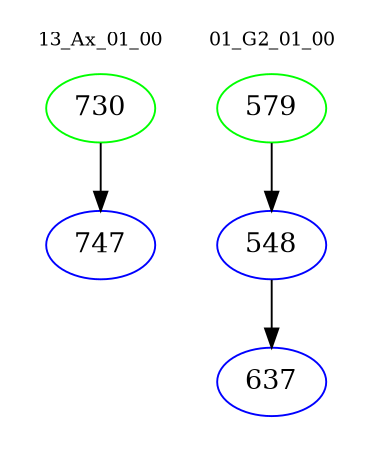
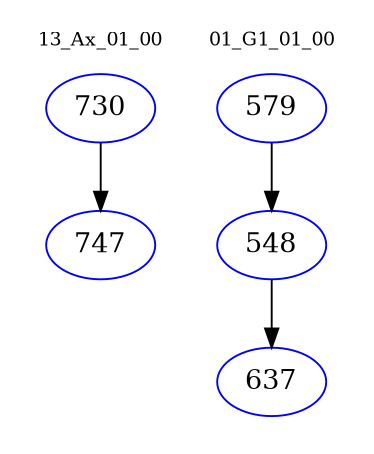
(273, 41) -> (273, 41)
(101, 108) -> (101, 108)
(272, 108) -> (272, 108)
